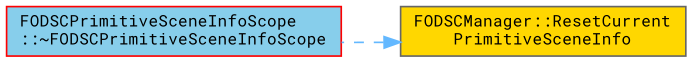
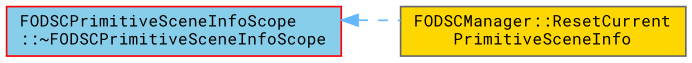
(363, 42) -> (379, 20)
